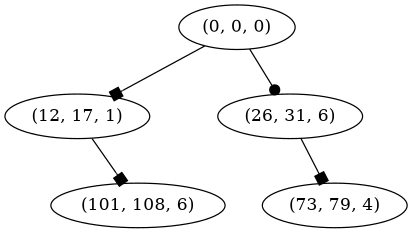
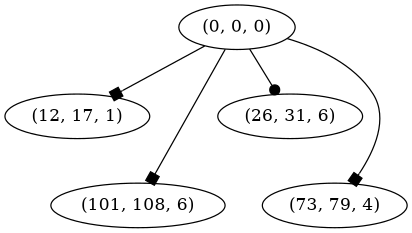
(310, 155) -> (367, 86)
(104, 156) -> (191, 111)
